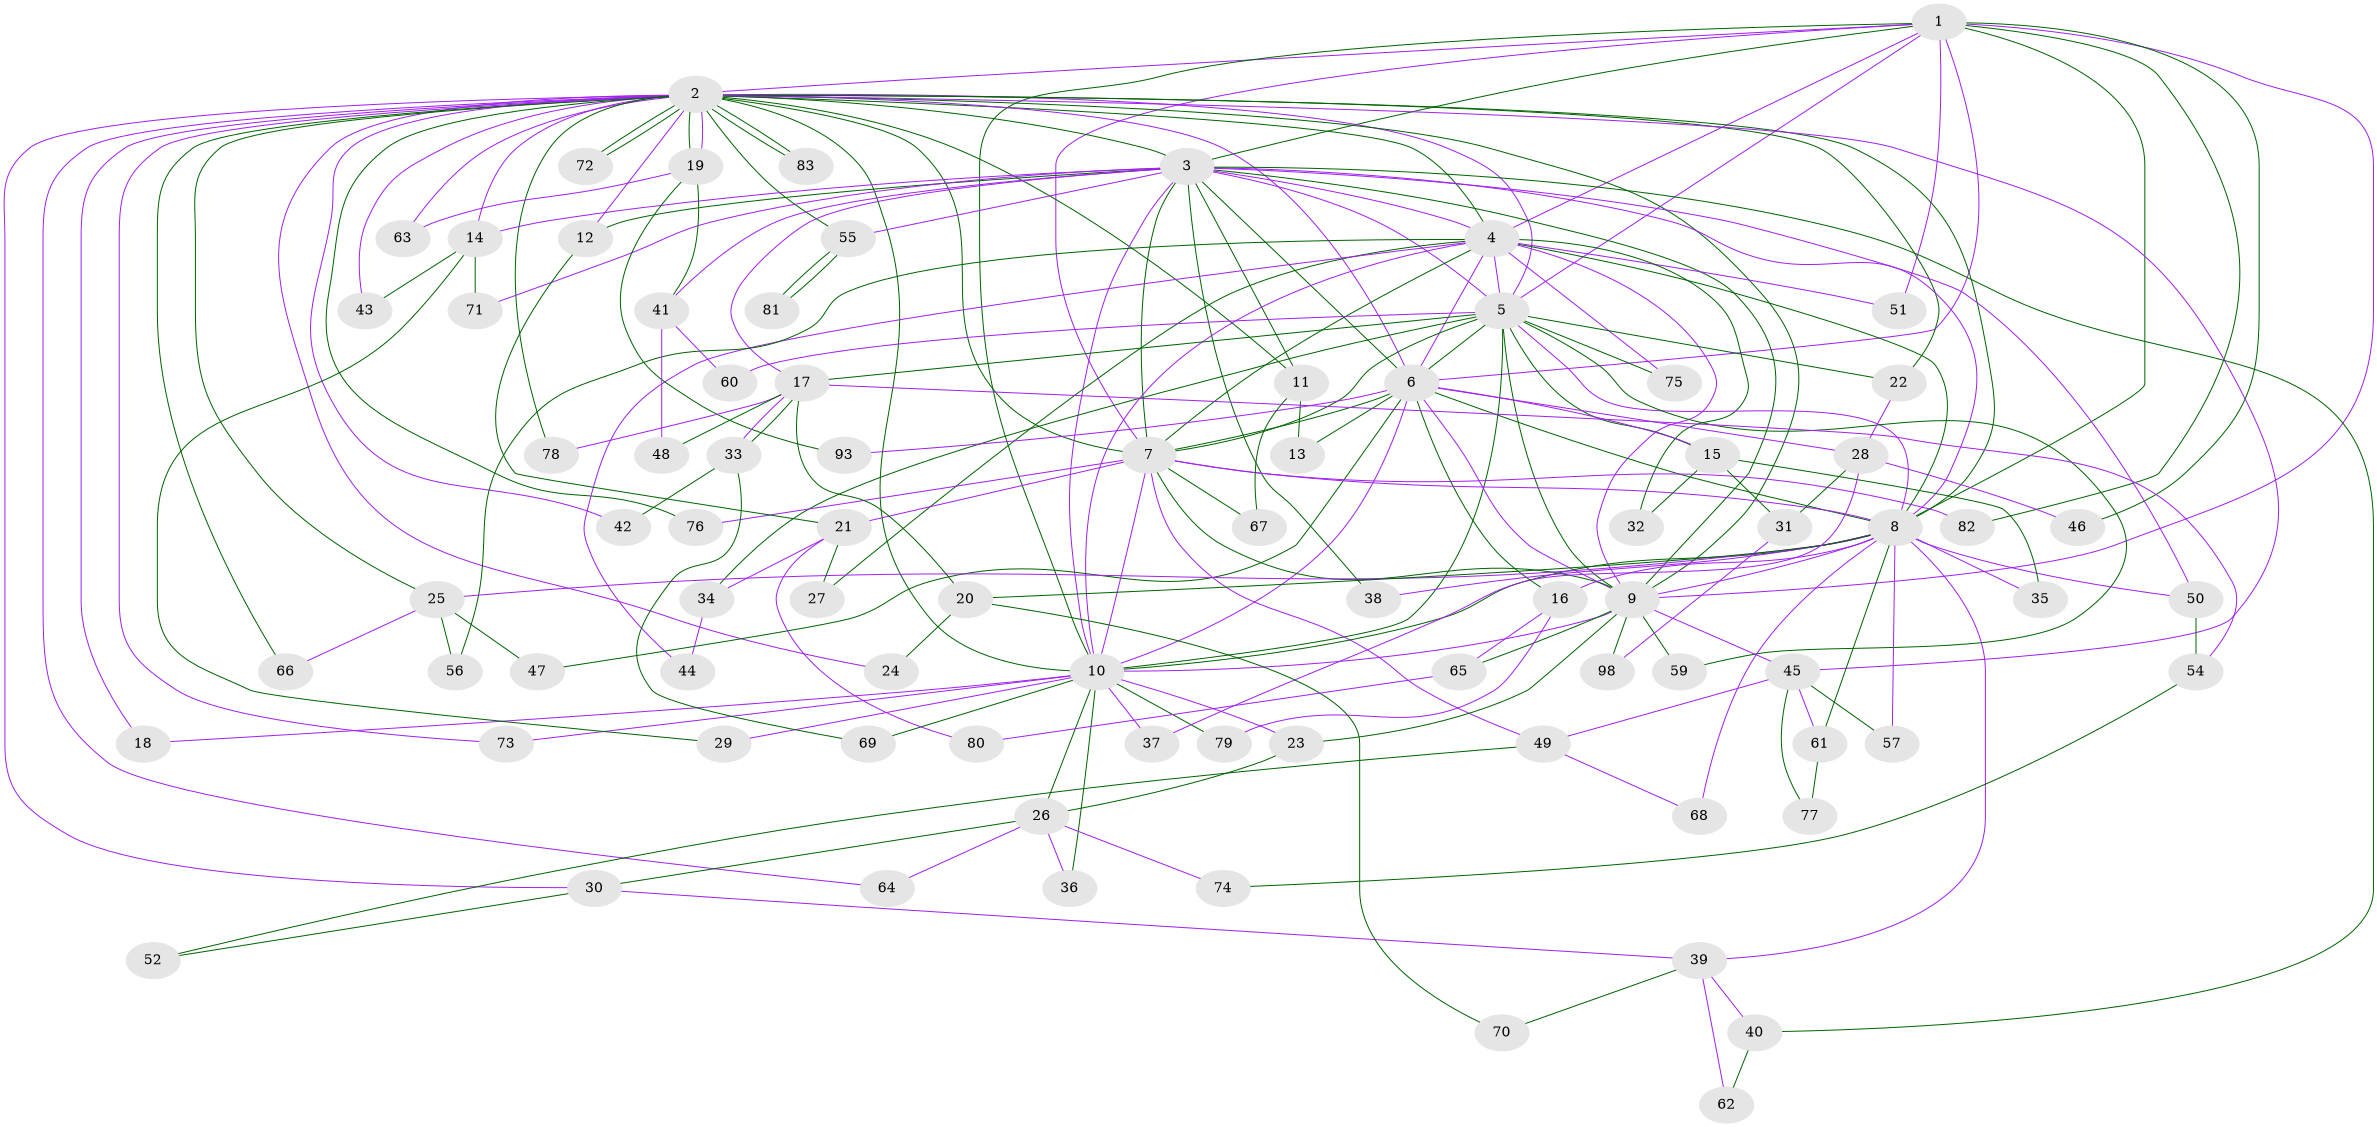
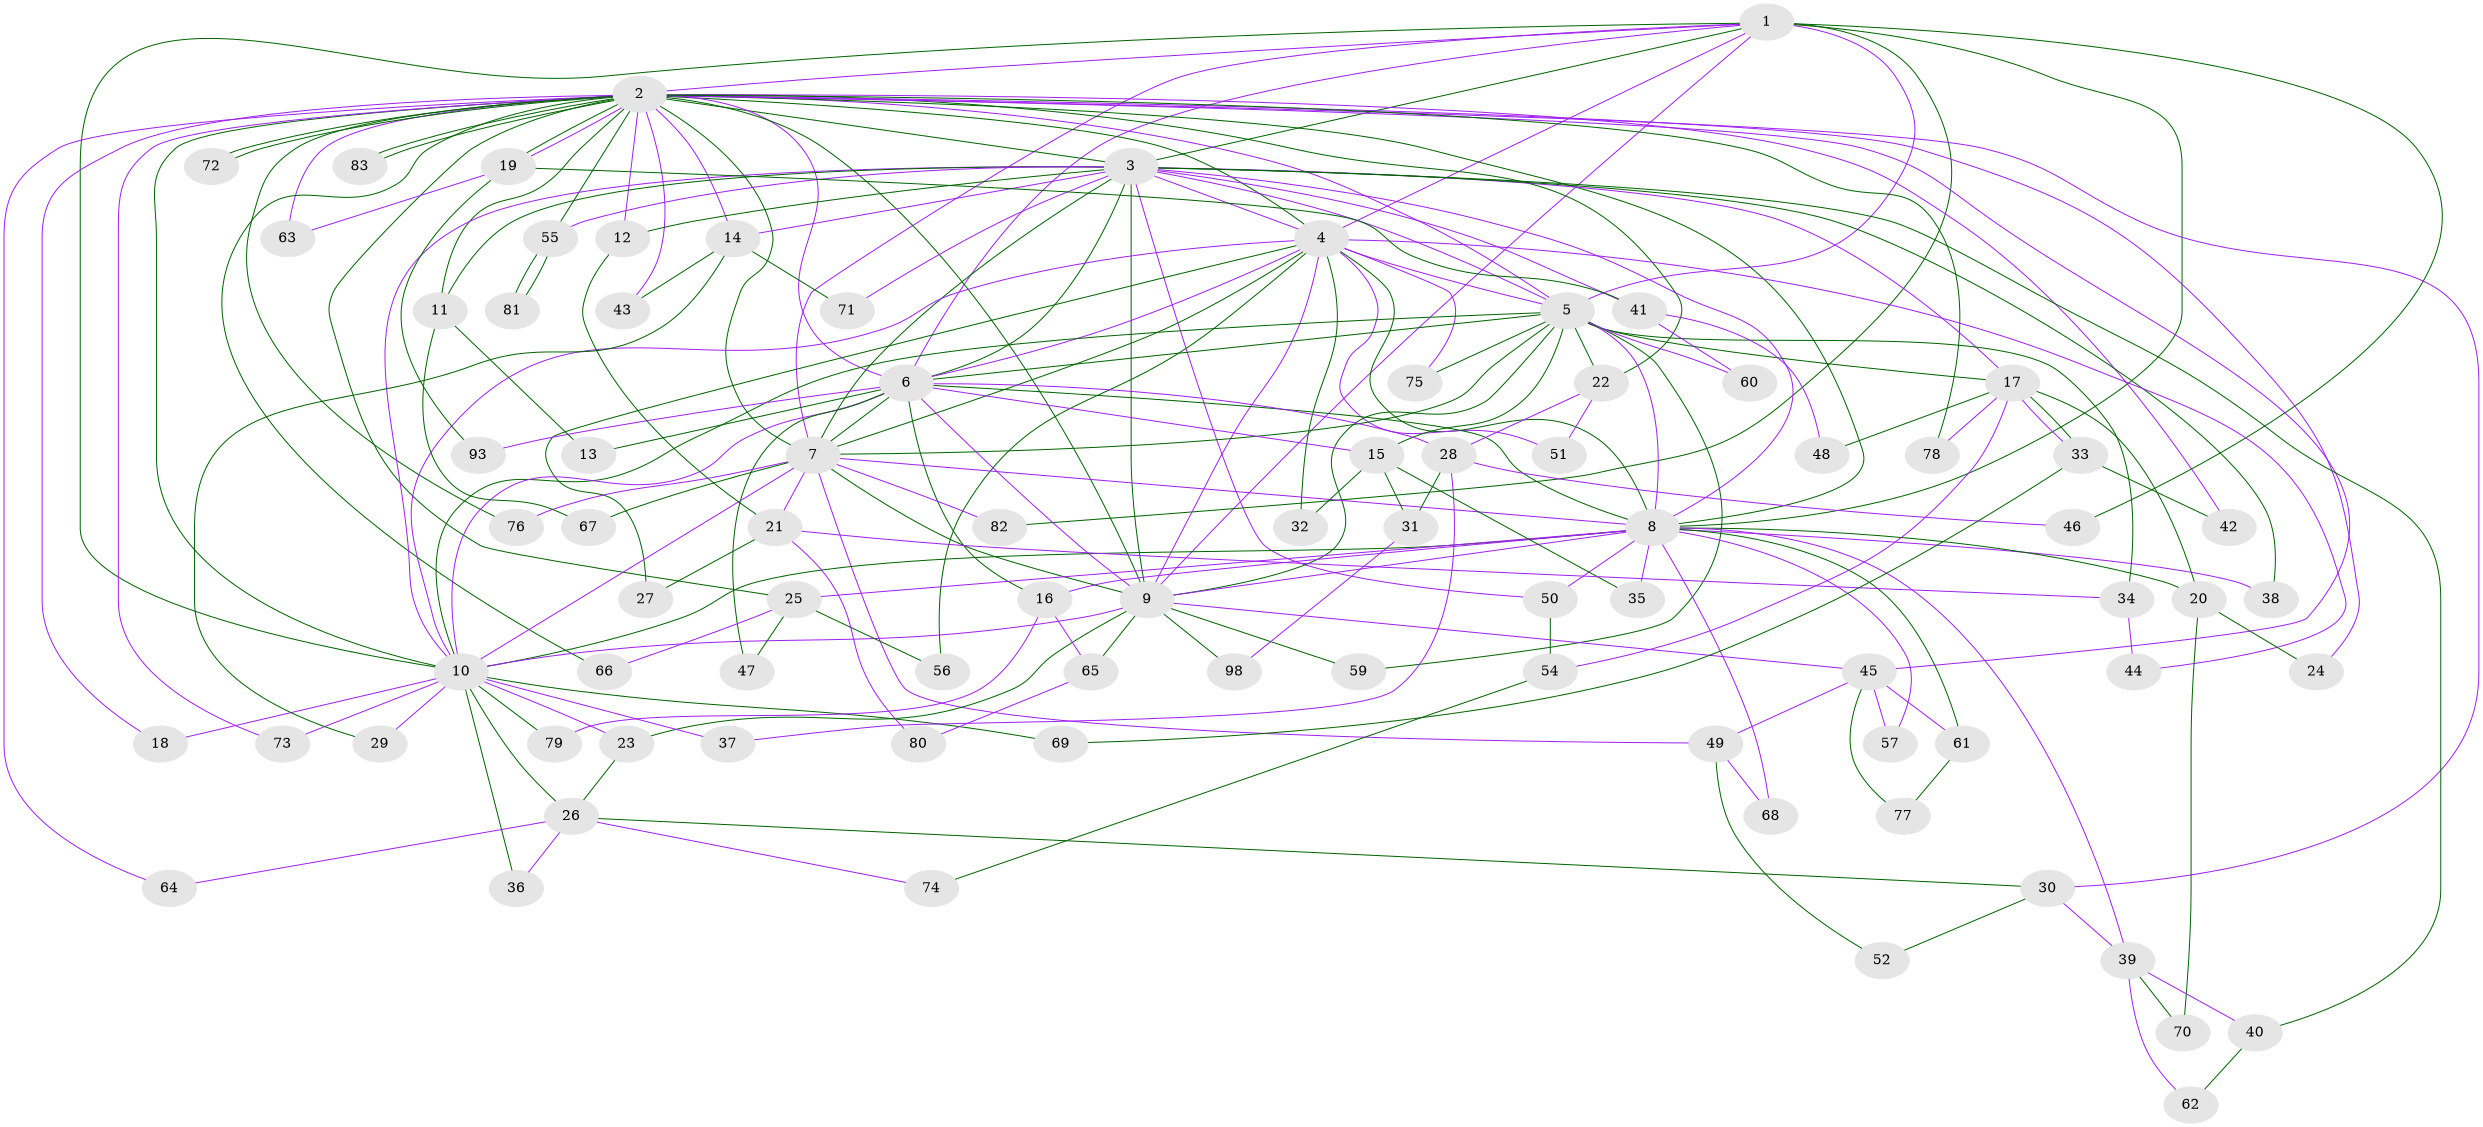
(1936, 169) -> (1581, 419)
(1843, 708) -> (1880, 708)
